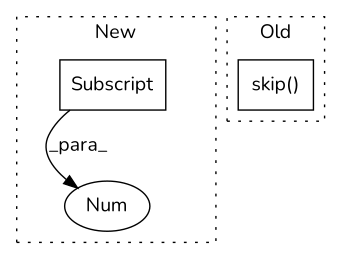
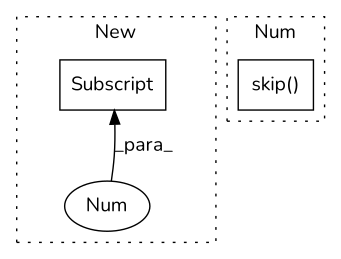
(276, 33) -> (276, 33)
(46, 144) -> (114, 153)
